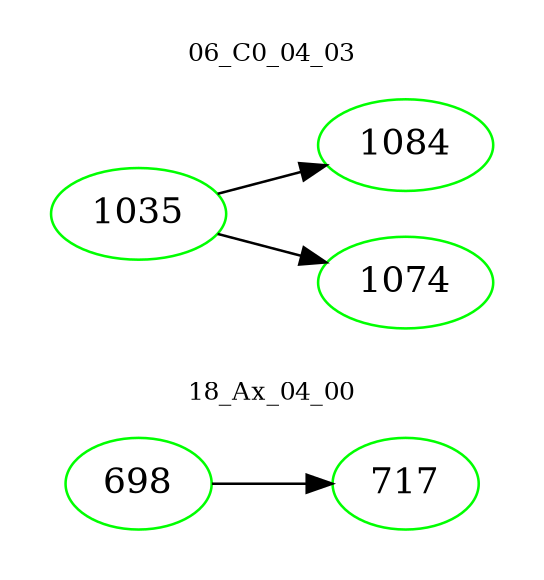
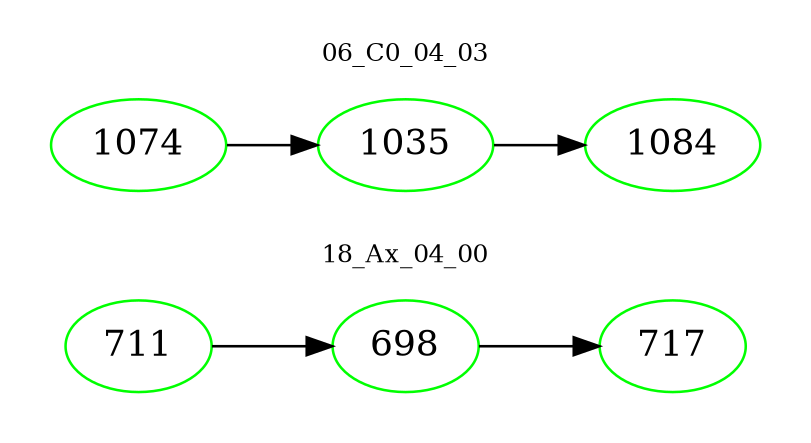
(259, 245) -> (259, 145)
none -> (139, 346)
